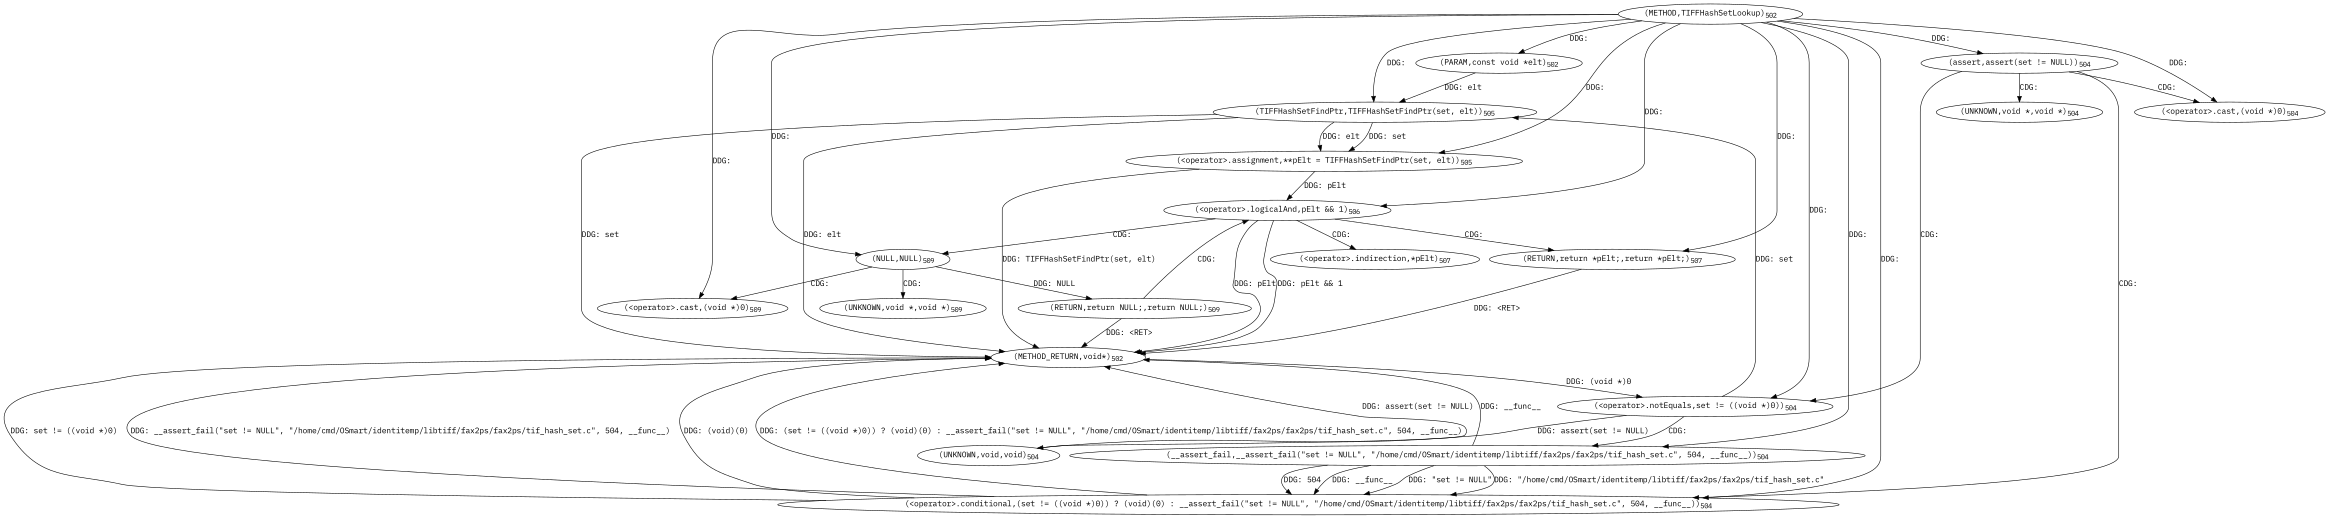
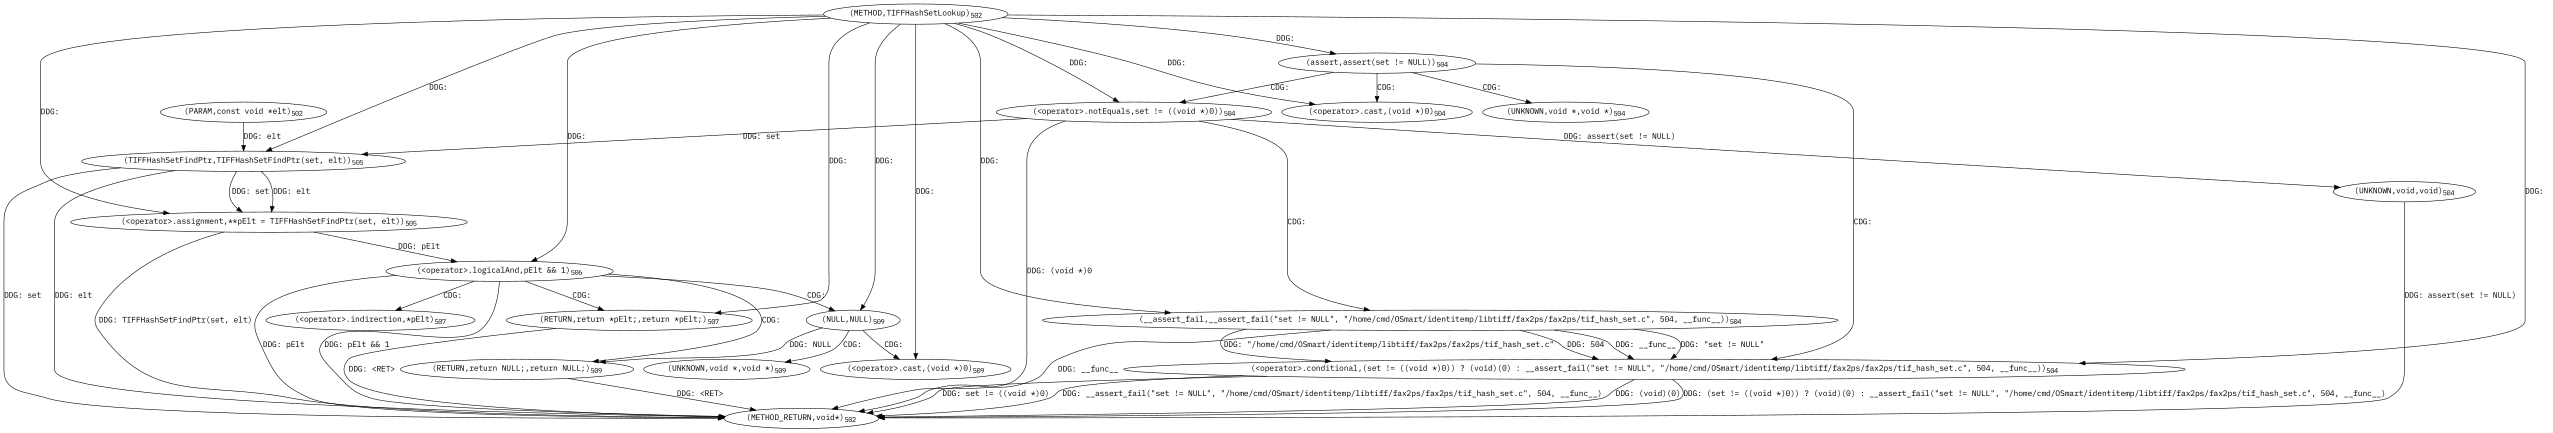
(1582, 31) -> none
(1190, 255) -> (761, 324)
(1391, 370) -> (1027, 333)
